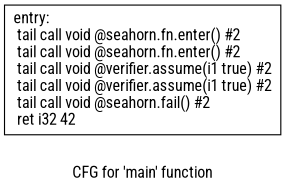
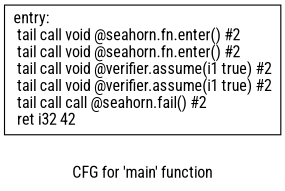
(112, 103) -> (111, 103)
